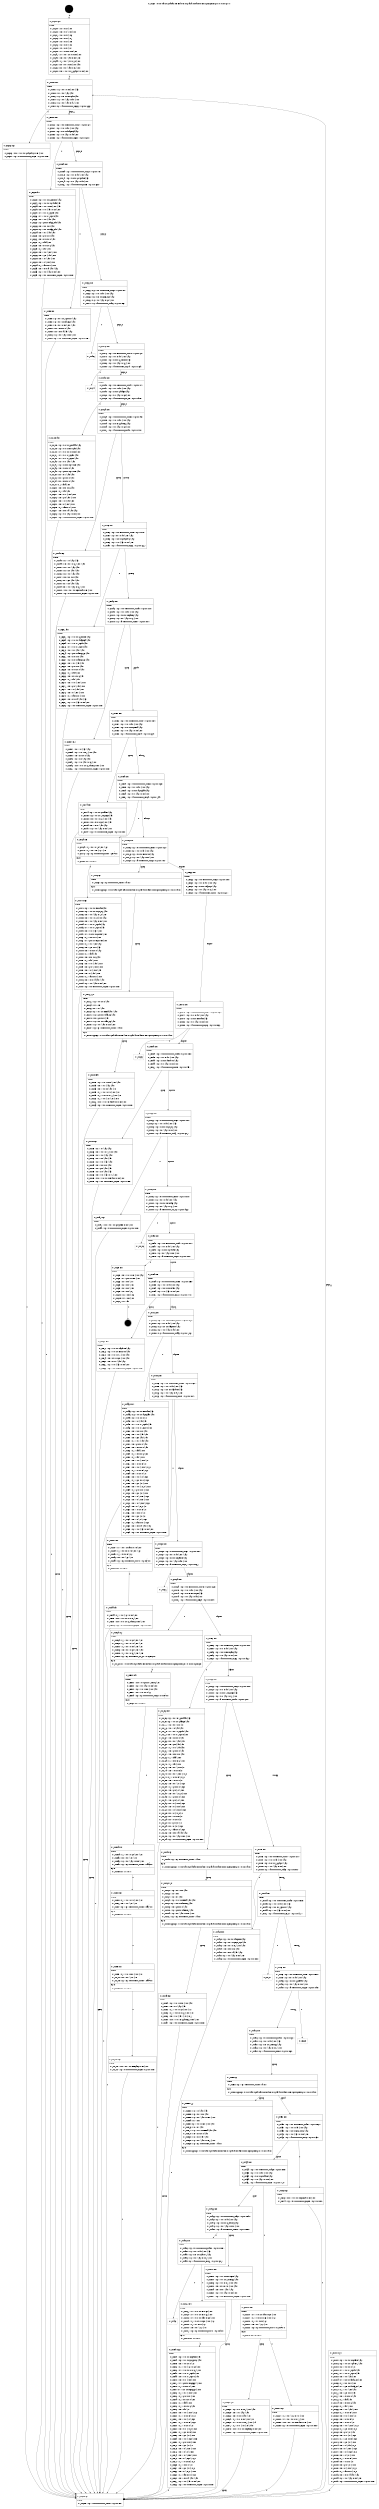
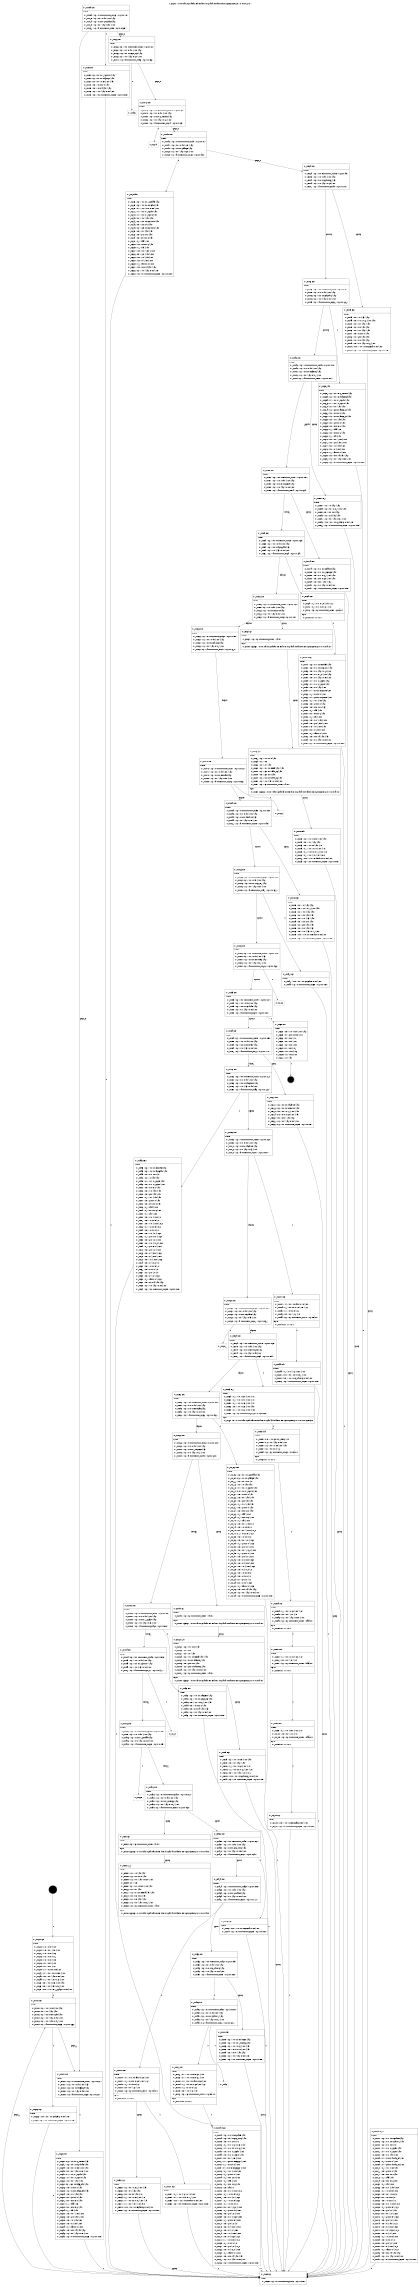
(74, 151) -> (80, 1050)
(103, 1995) -> (116, 1711)
(284, 2104) -> (202, 1821)
